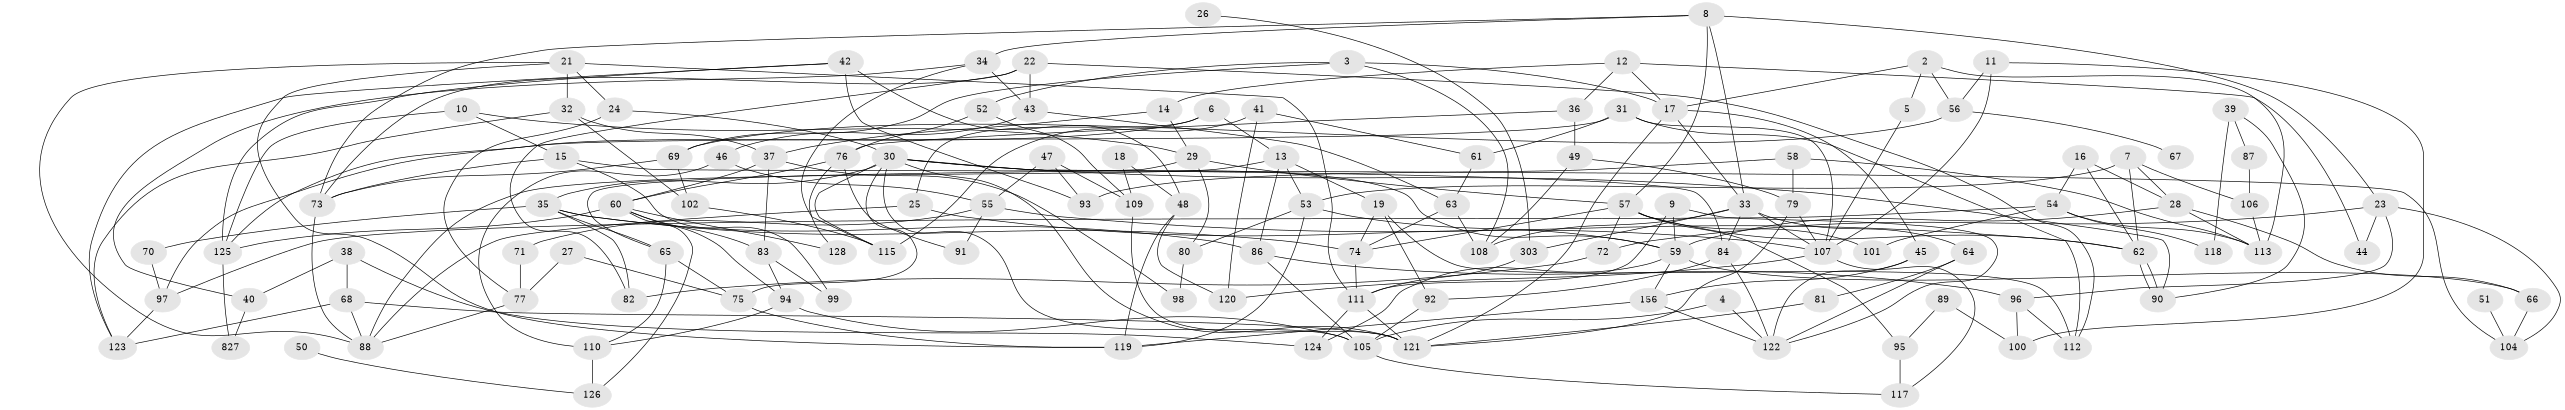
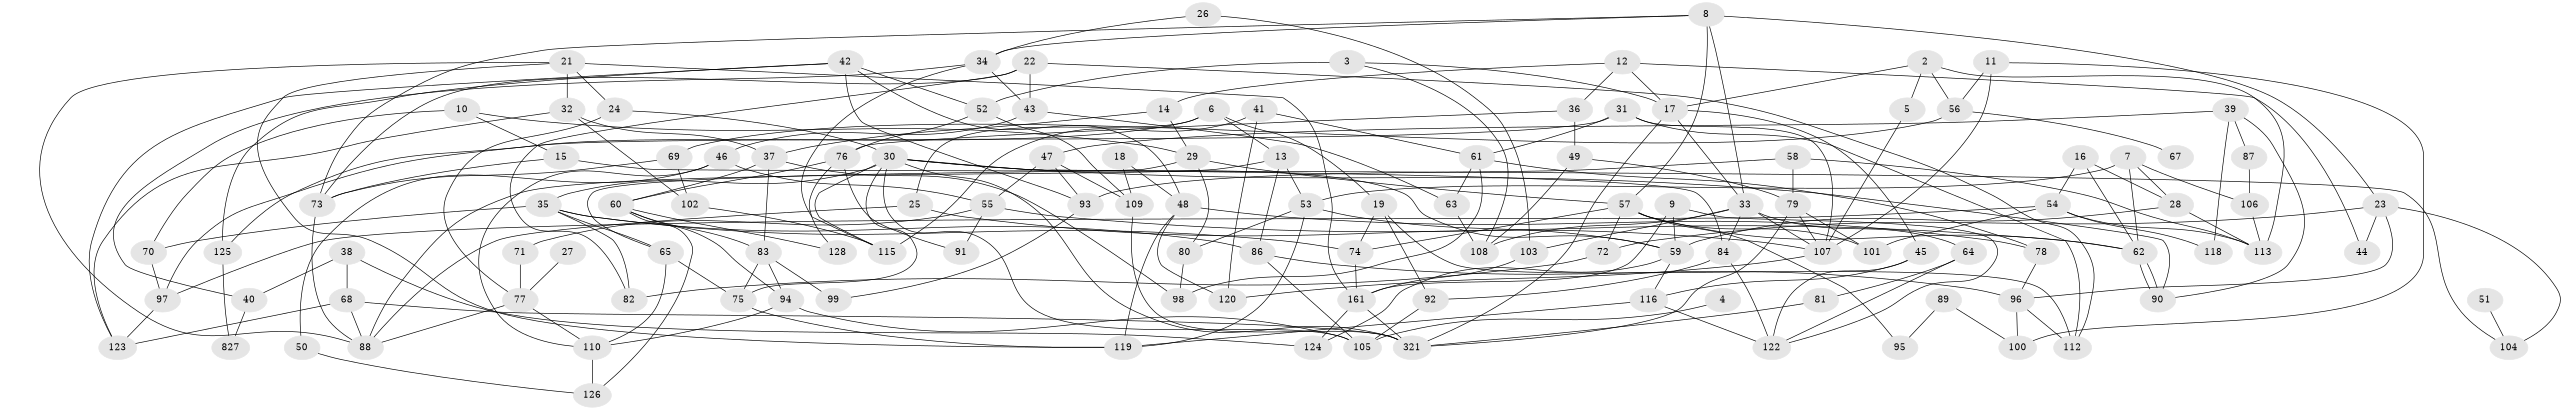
none -> (1066, 35)
none -> (927, 90)
(989, 92) -> none
none -> (1638, 126)
(304, 132) -> (279, 136)
(1334, 183) -> (1328, 160)
none -> (396, 189)
(653, 206) -> (968, 271)
(393, 230) -> none
none -> (1839, 233)
(1386, 237) -> none
(1529, 253) -> (1529, 253)
none -> (2042, 253)
none -> (1382, 264)
(653, 276) -> (750, 278)
(1357, 300) -> (1357, 300)
(1649, 300) -> (1649, 300)
(2533, 300) -> none
(1747, 324) -> none
none -> (564, 329)
(1412, 348) -> (1412, 348)
(1900, 395) -> none
